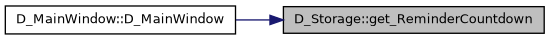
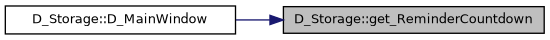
(120, 20) -> (120, 20)
